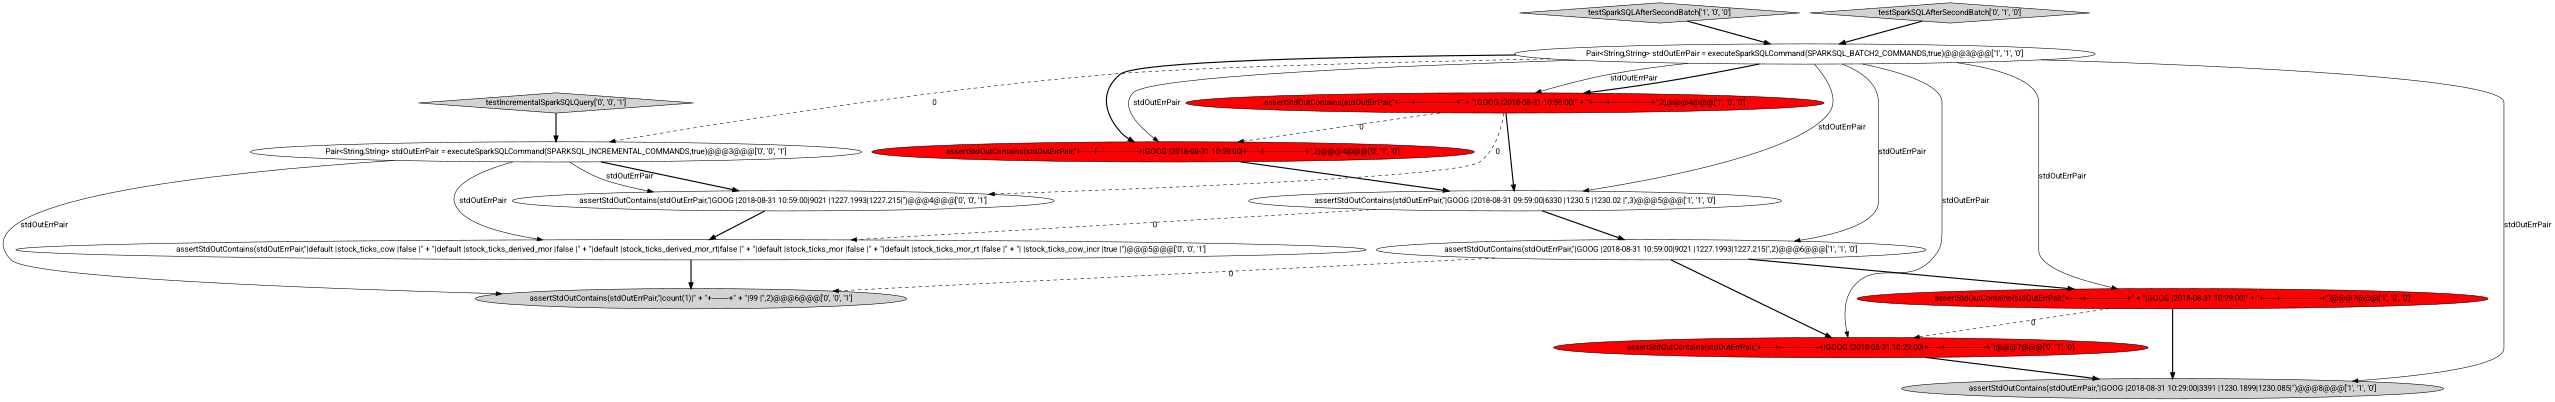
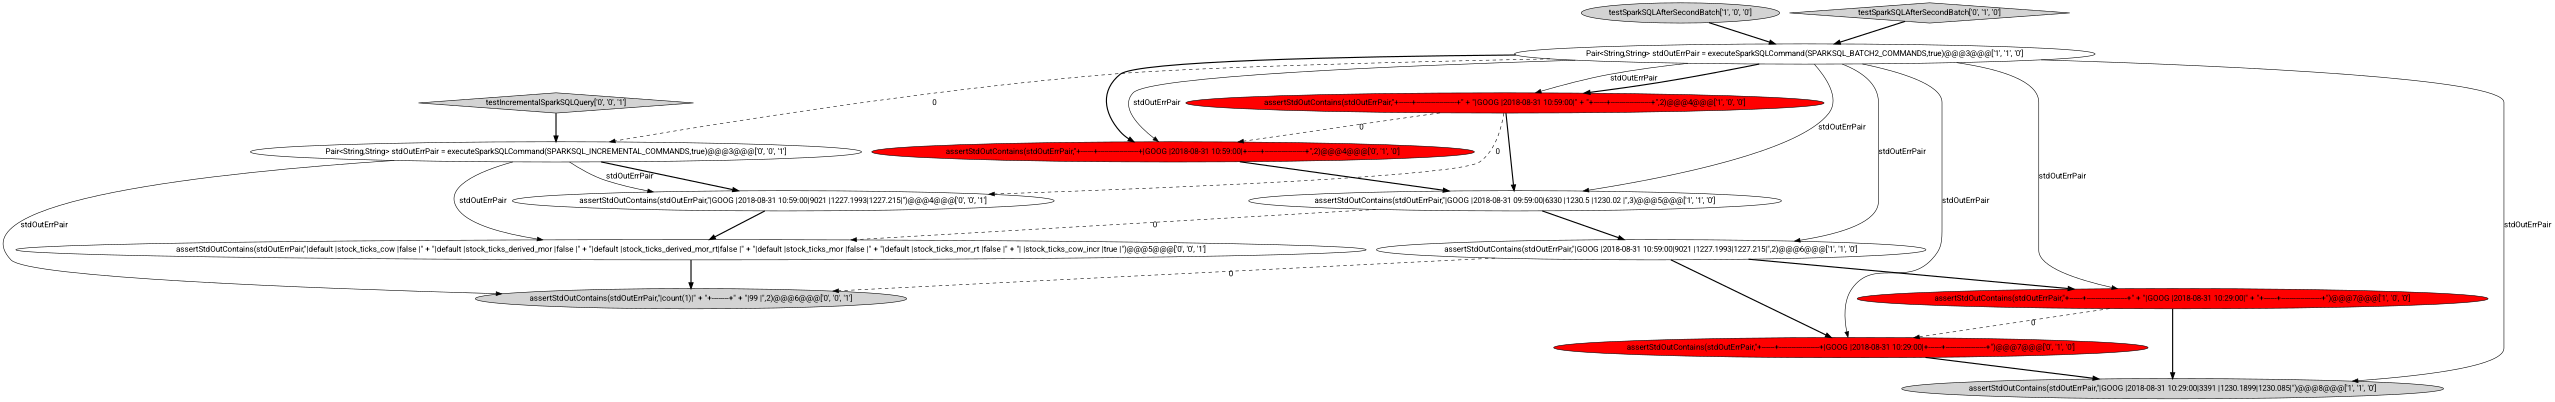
(1660, 13) -> (1680, 13)
